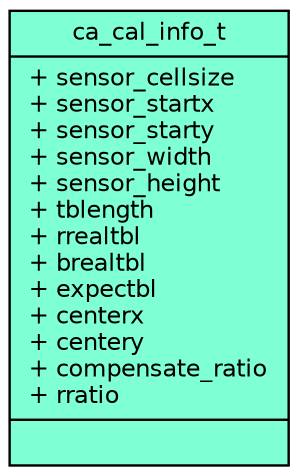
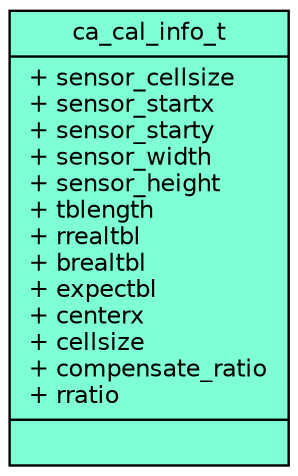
(88, 343) -> (88, 343)
